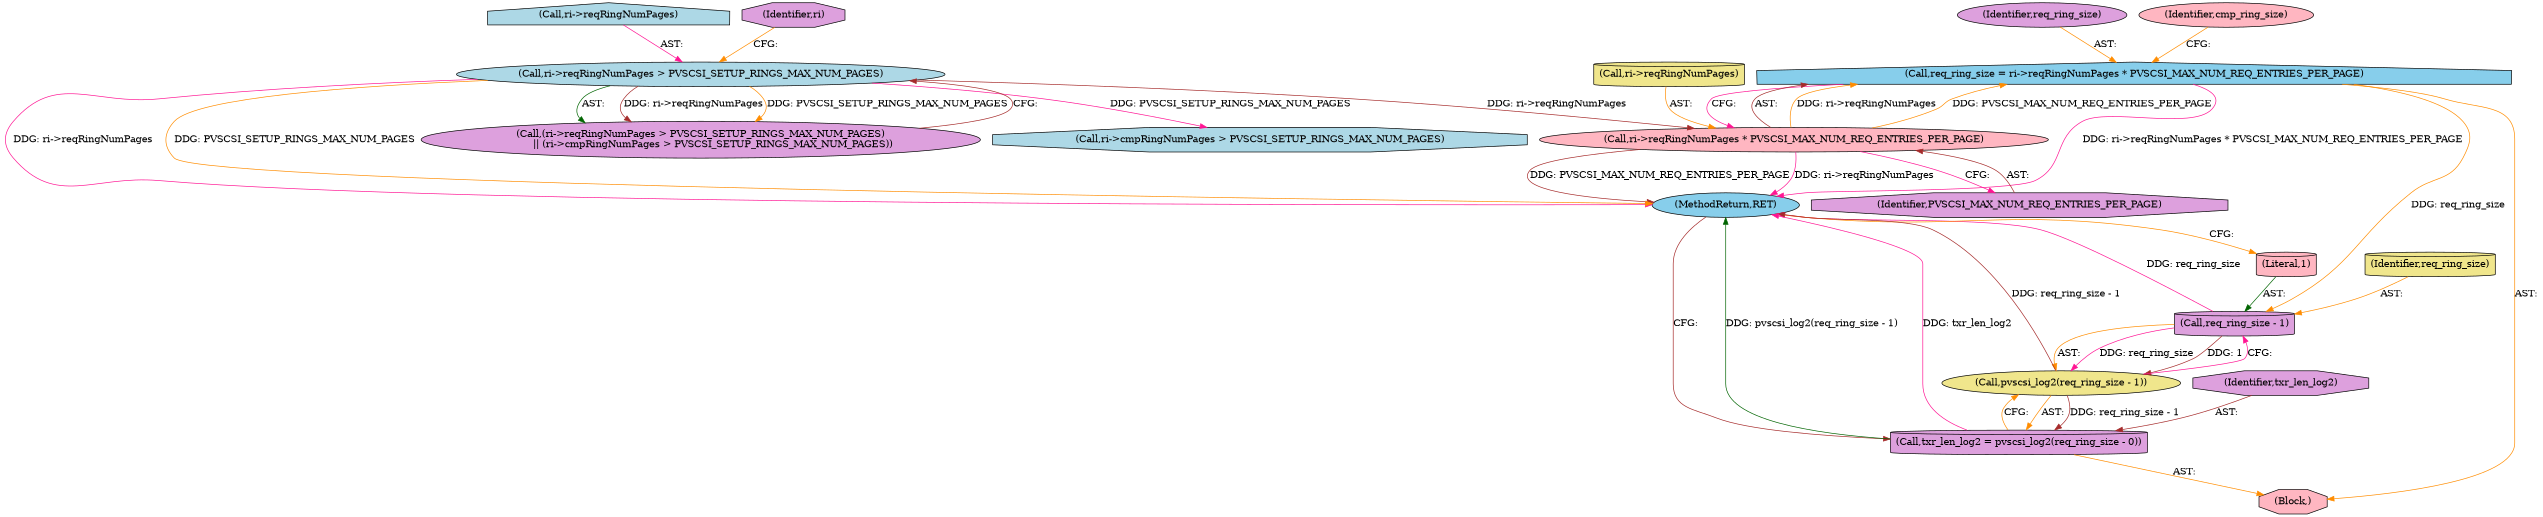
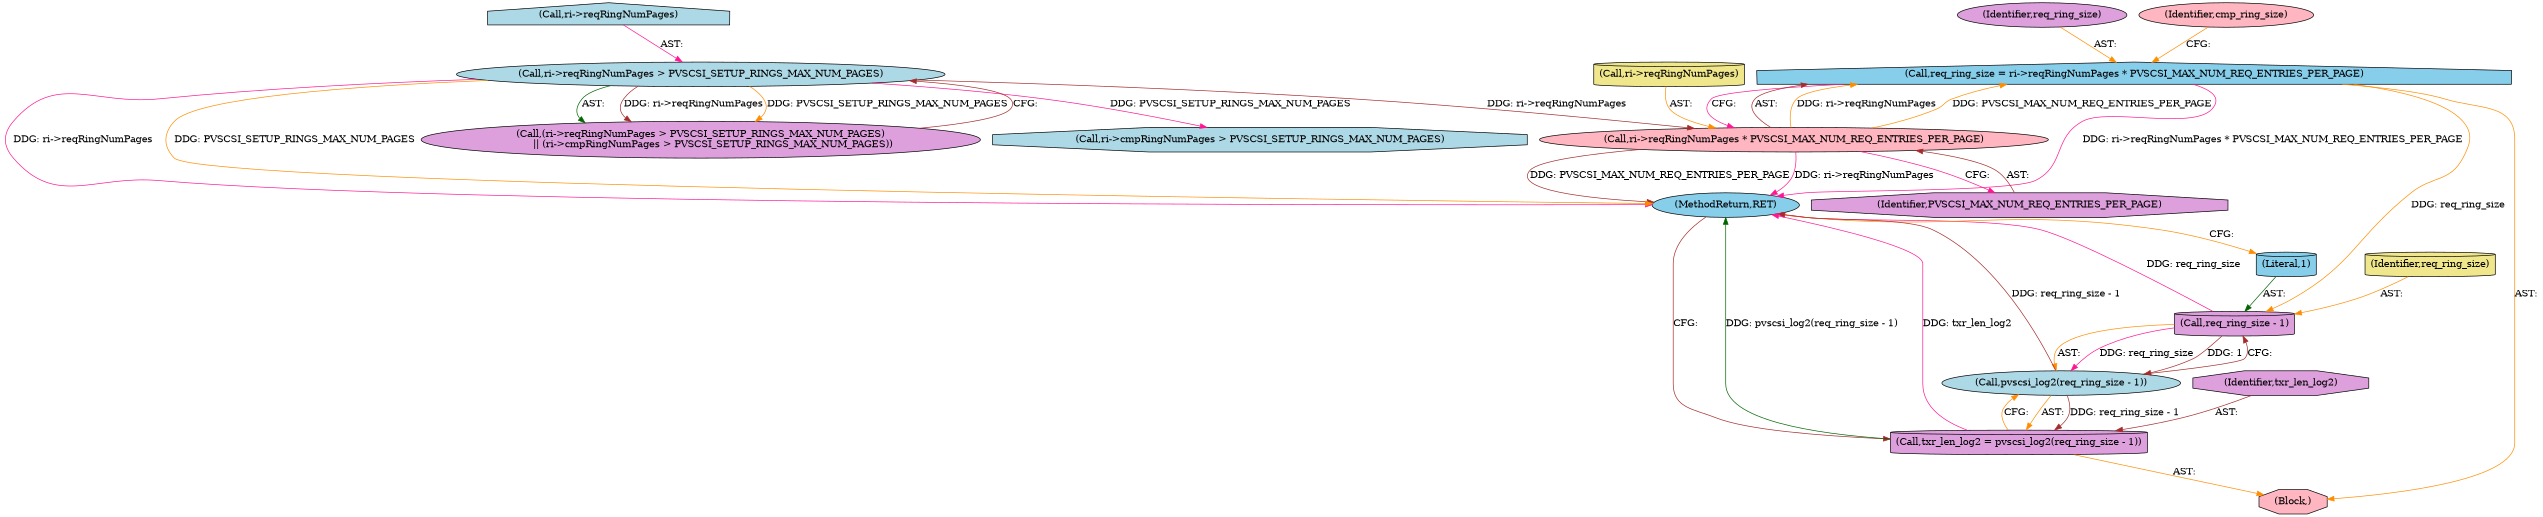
(794, 15) -> none
(2286, 264) -> (2286, 264)
(2203, 367) -> (2203, 367)
(2061, 383) -> (2061, 383)
(2019, 442) -> (2019, 442)
